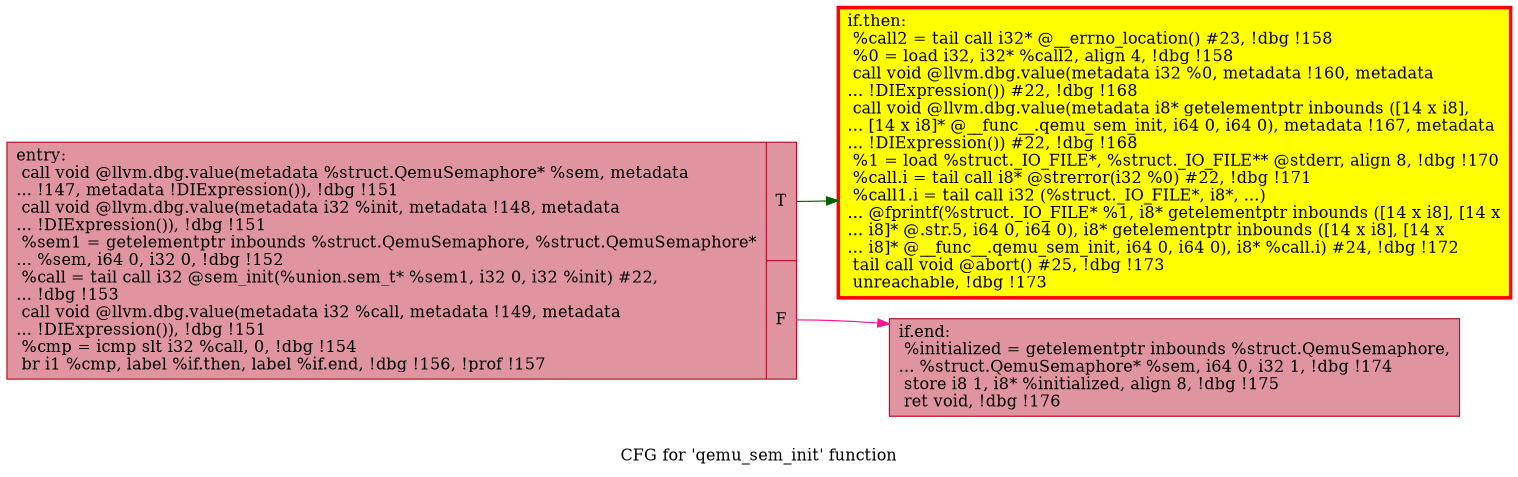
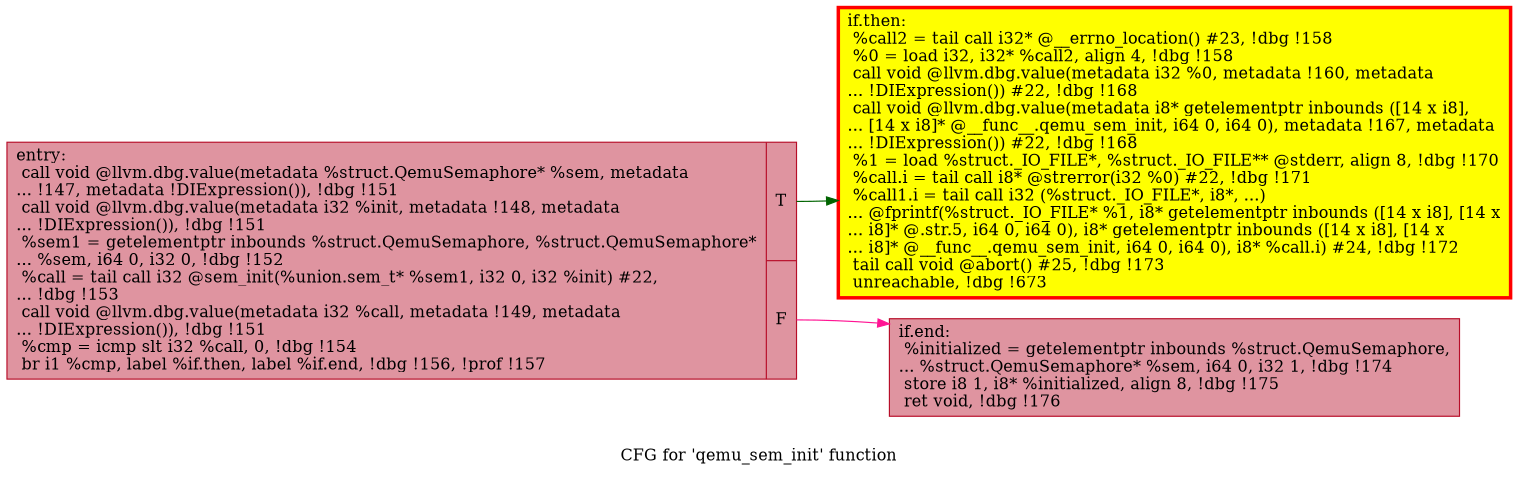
(947, 283) -> (947, 283)
